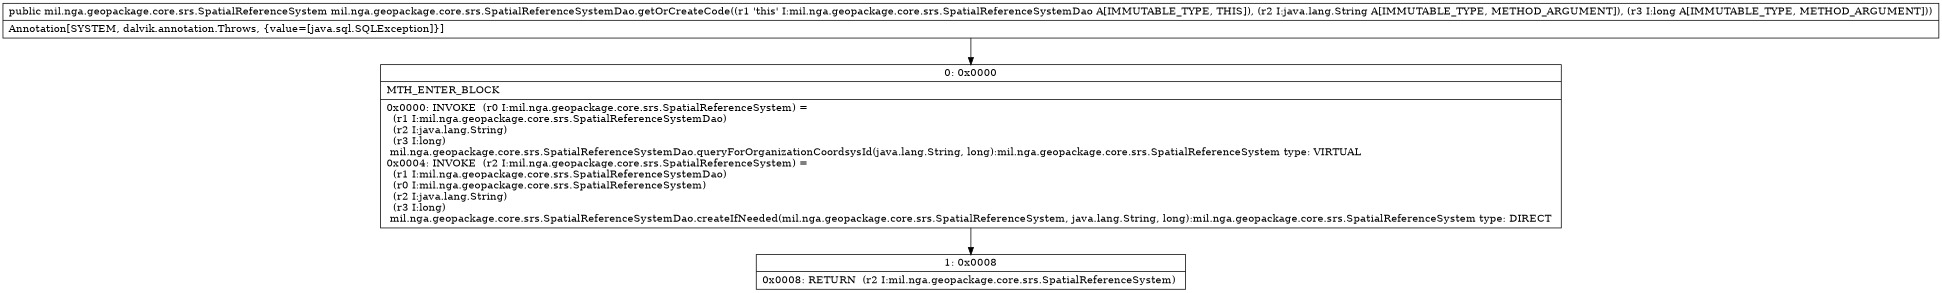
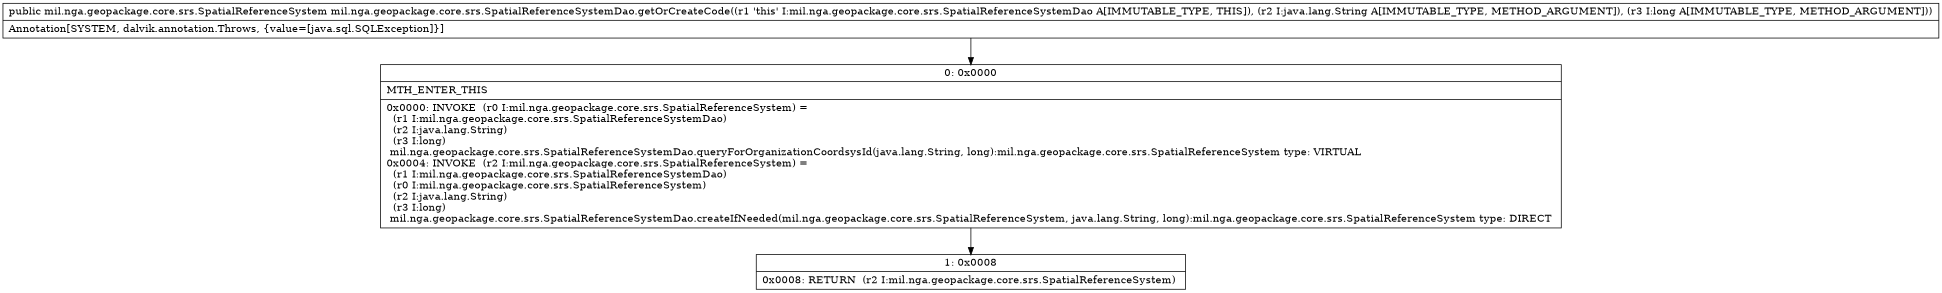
(443, 90) -> (437, 90)
